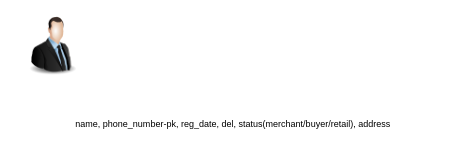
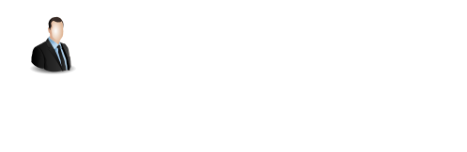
(233, 124) -> none
